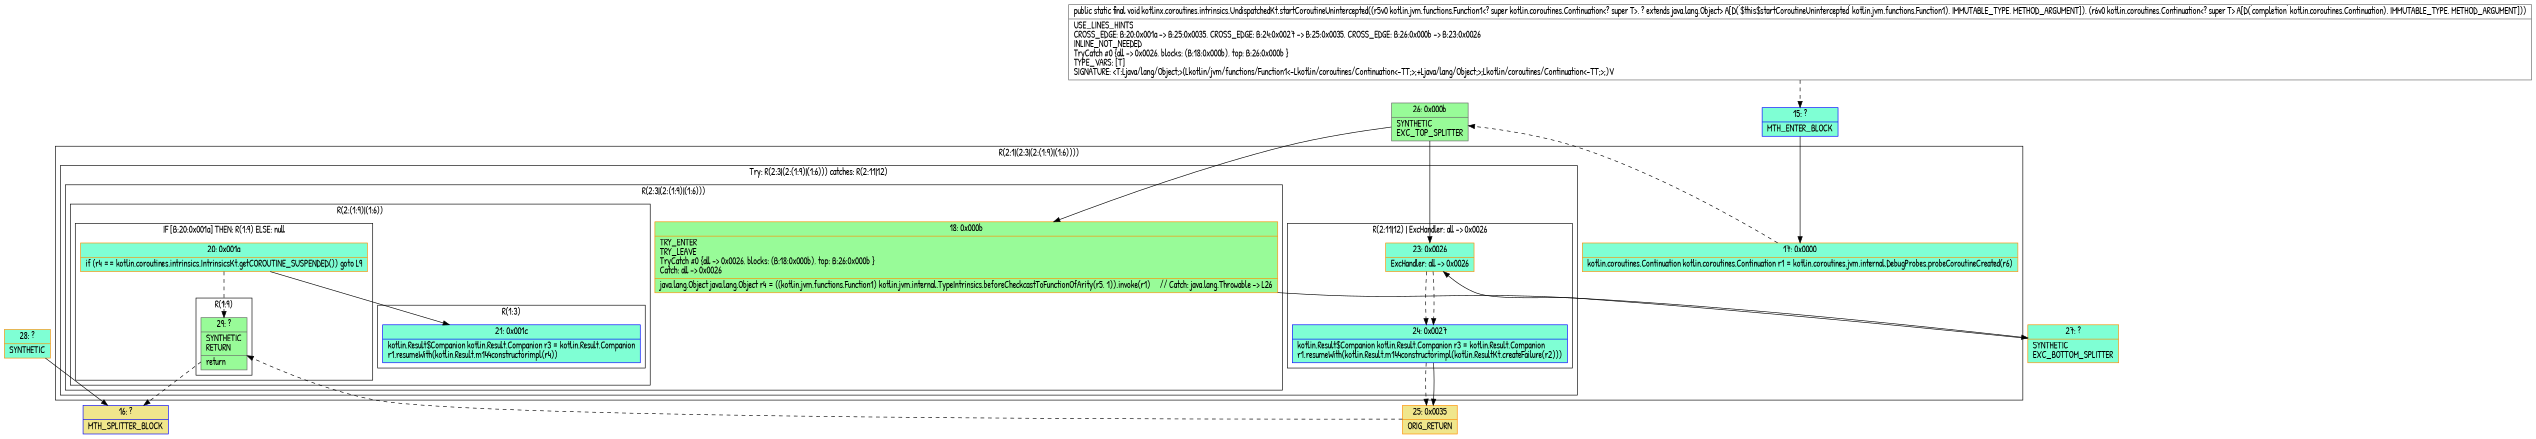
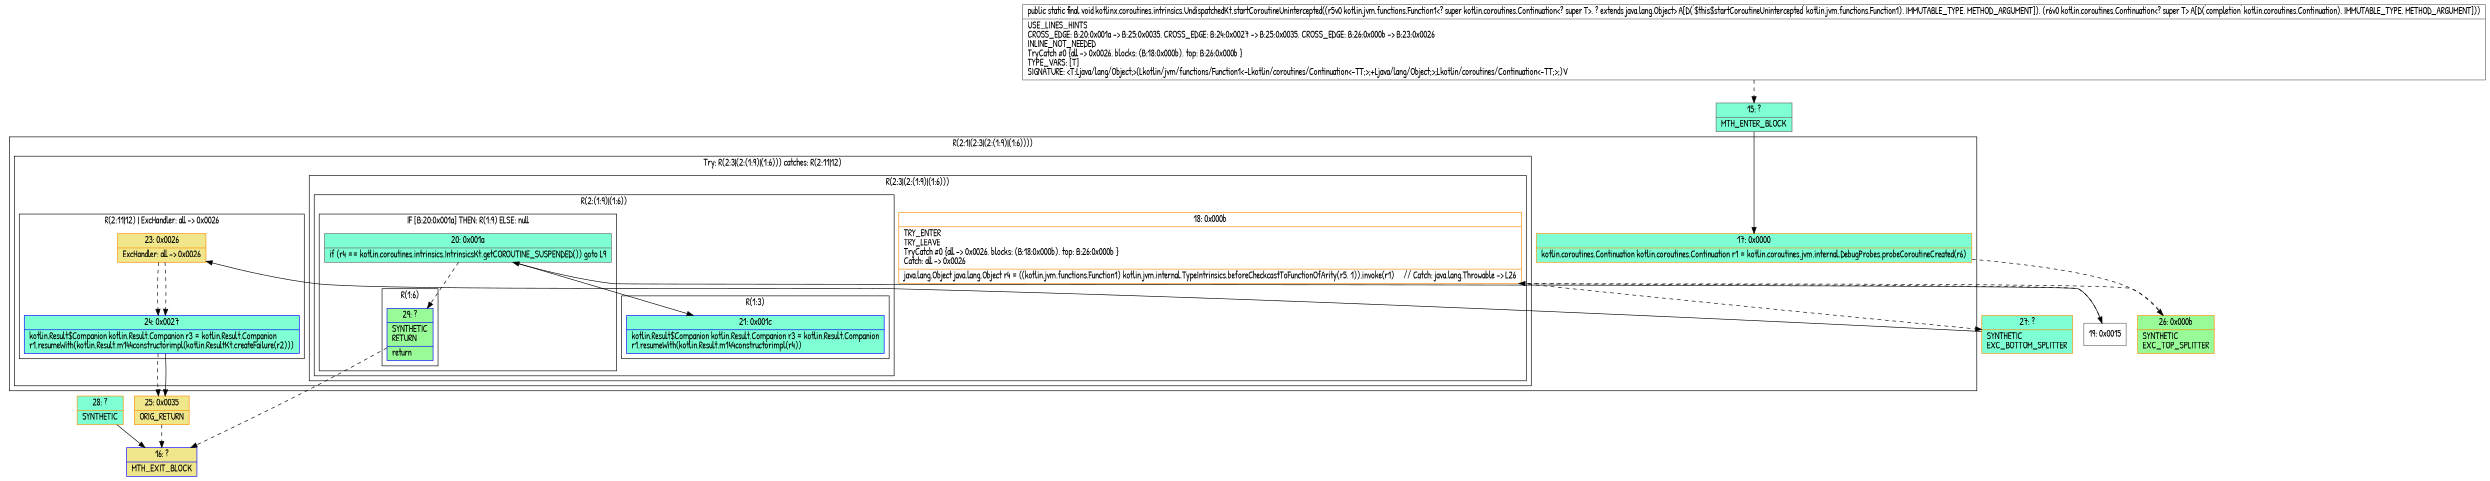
(1430, 122) -> (2176, 334)
(1800, 122) -> (1754, 117)
(1231, 161) -> (1849, 284)
(1430, 189) -> none
(224, 257) -> (468, 248)
(966, 257) -> (1210, 248)
(1430, 257) -> (162, 248)
(1464, 296) -> (1748, 307)
(224, 305) -> (410, 296)
none -> (2105, 334)
(224, 344) -> (410, 334)
(824, 416) -> (162, 433)
(126, 427) -> (162, 469)
